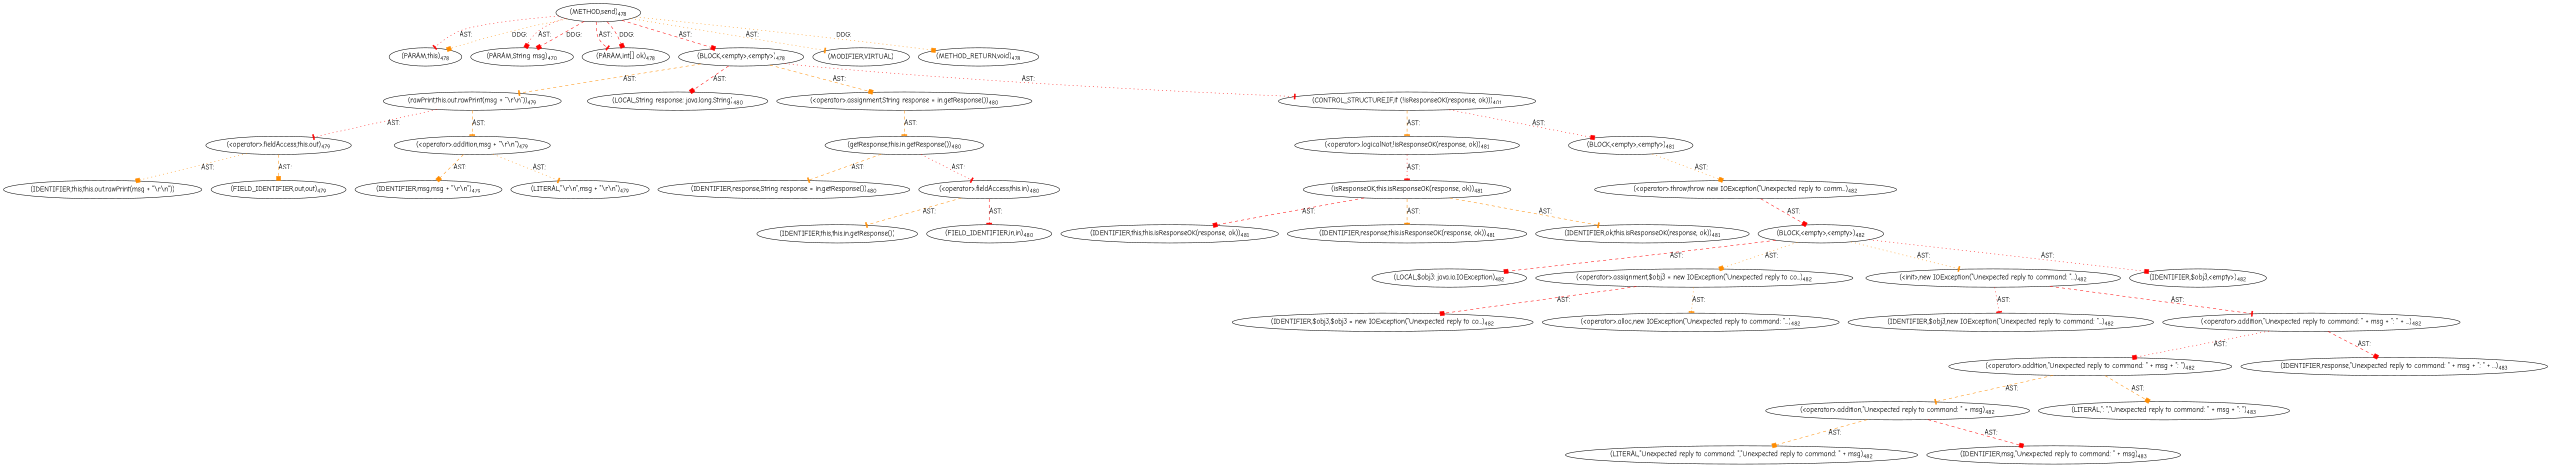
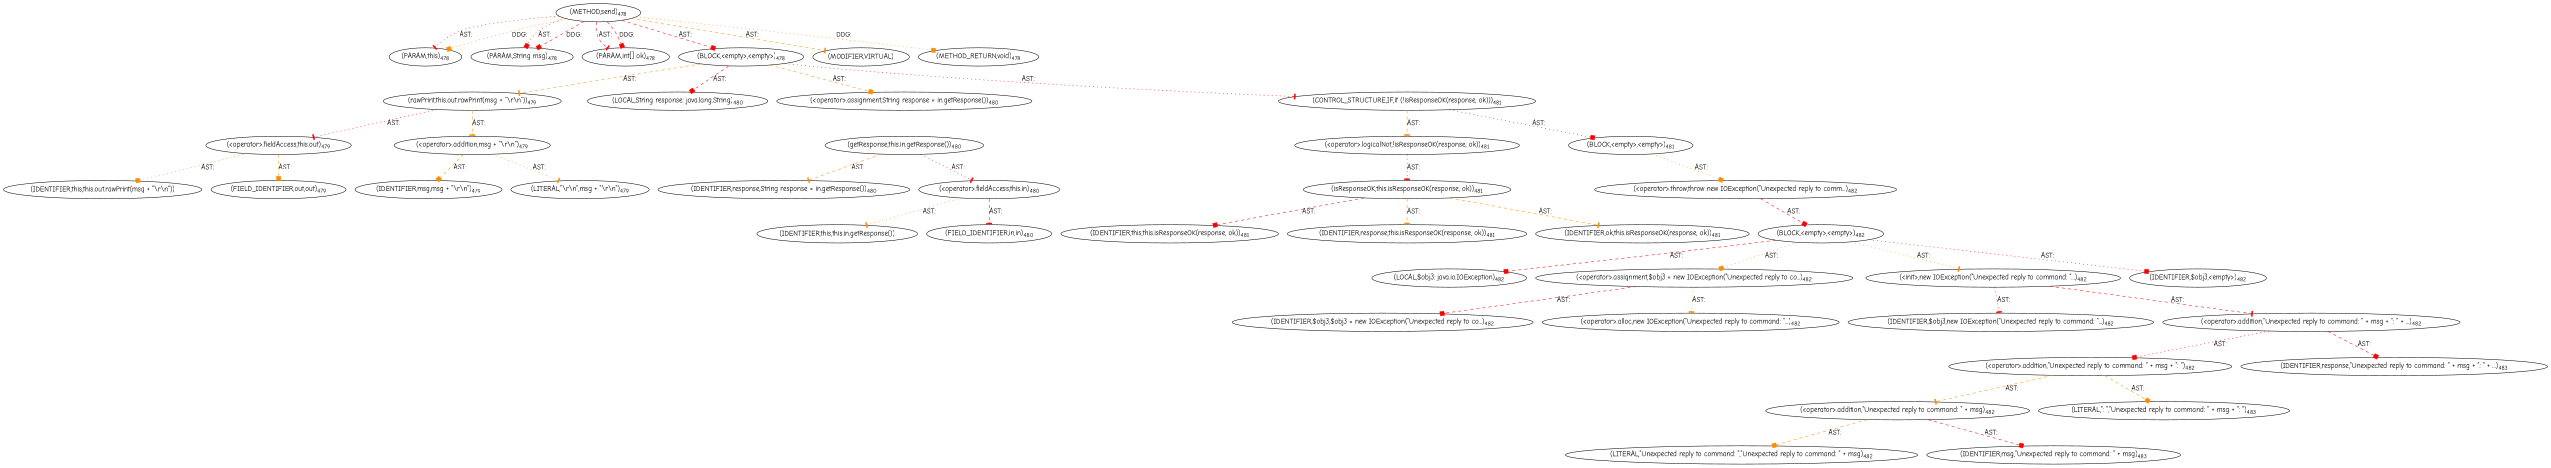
(727, 34) -> (727, 34)
(553, 56) -> (553, 56)
(1497, 100) -> (1497, 100)
(904, 122) -> none
(915, 211) -> (915, 211)
